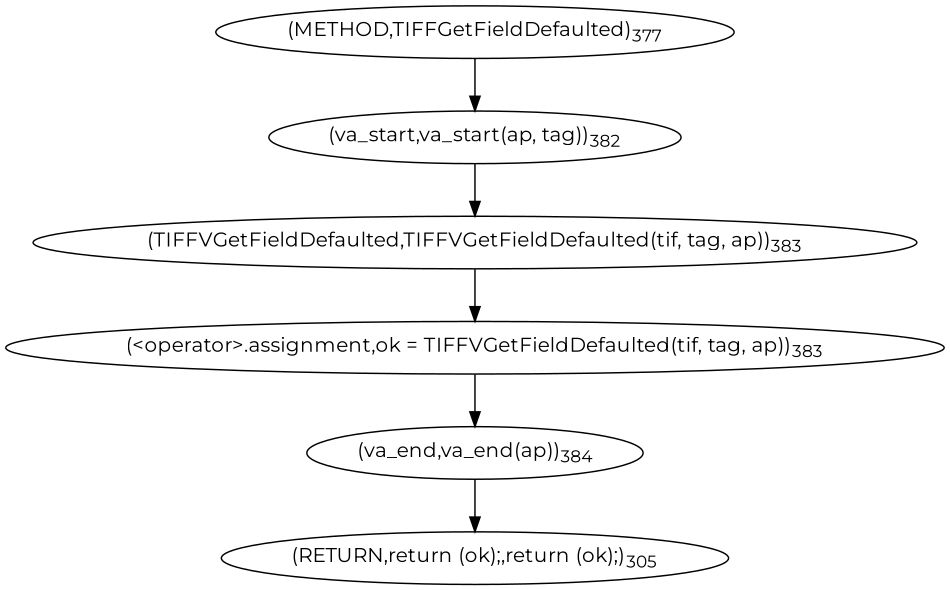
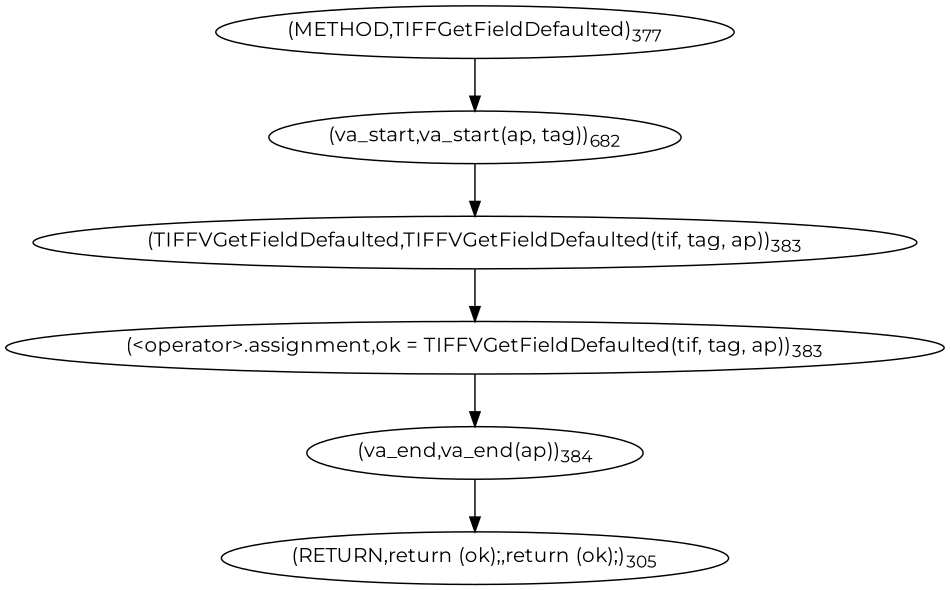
(606, 135) -> (606, 135)
